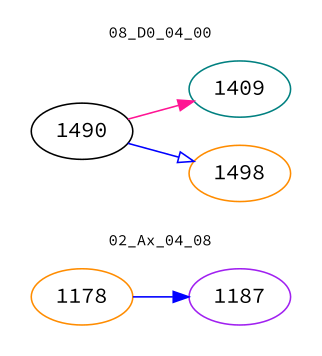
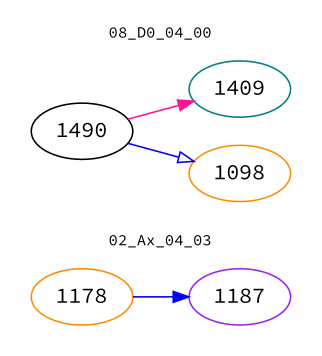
(240, 173) -> (240, 173)
(161, 241) -> (161, 241)
